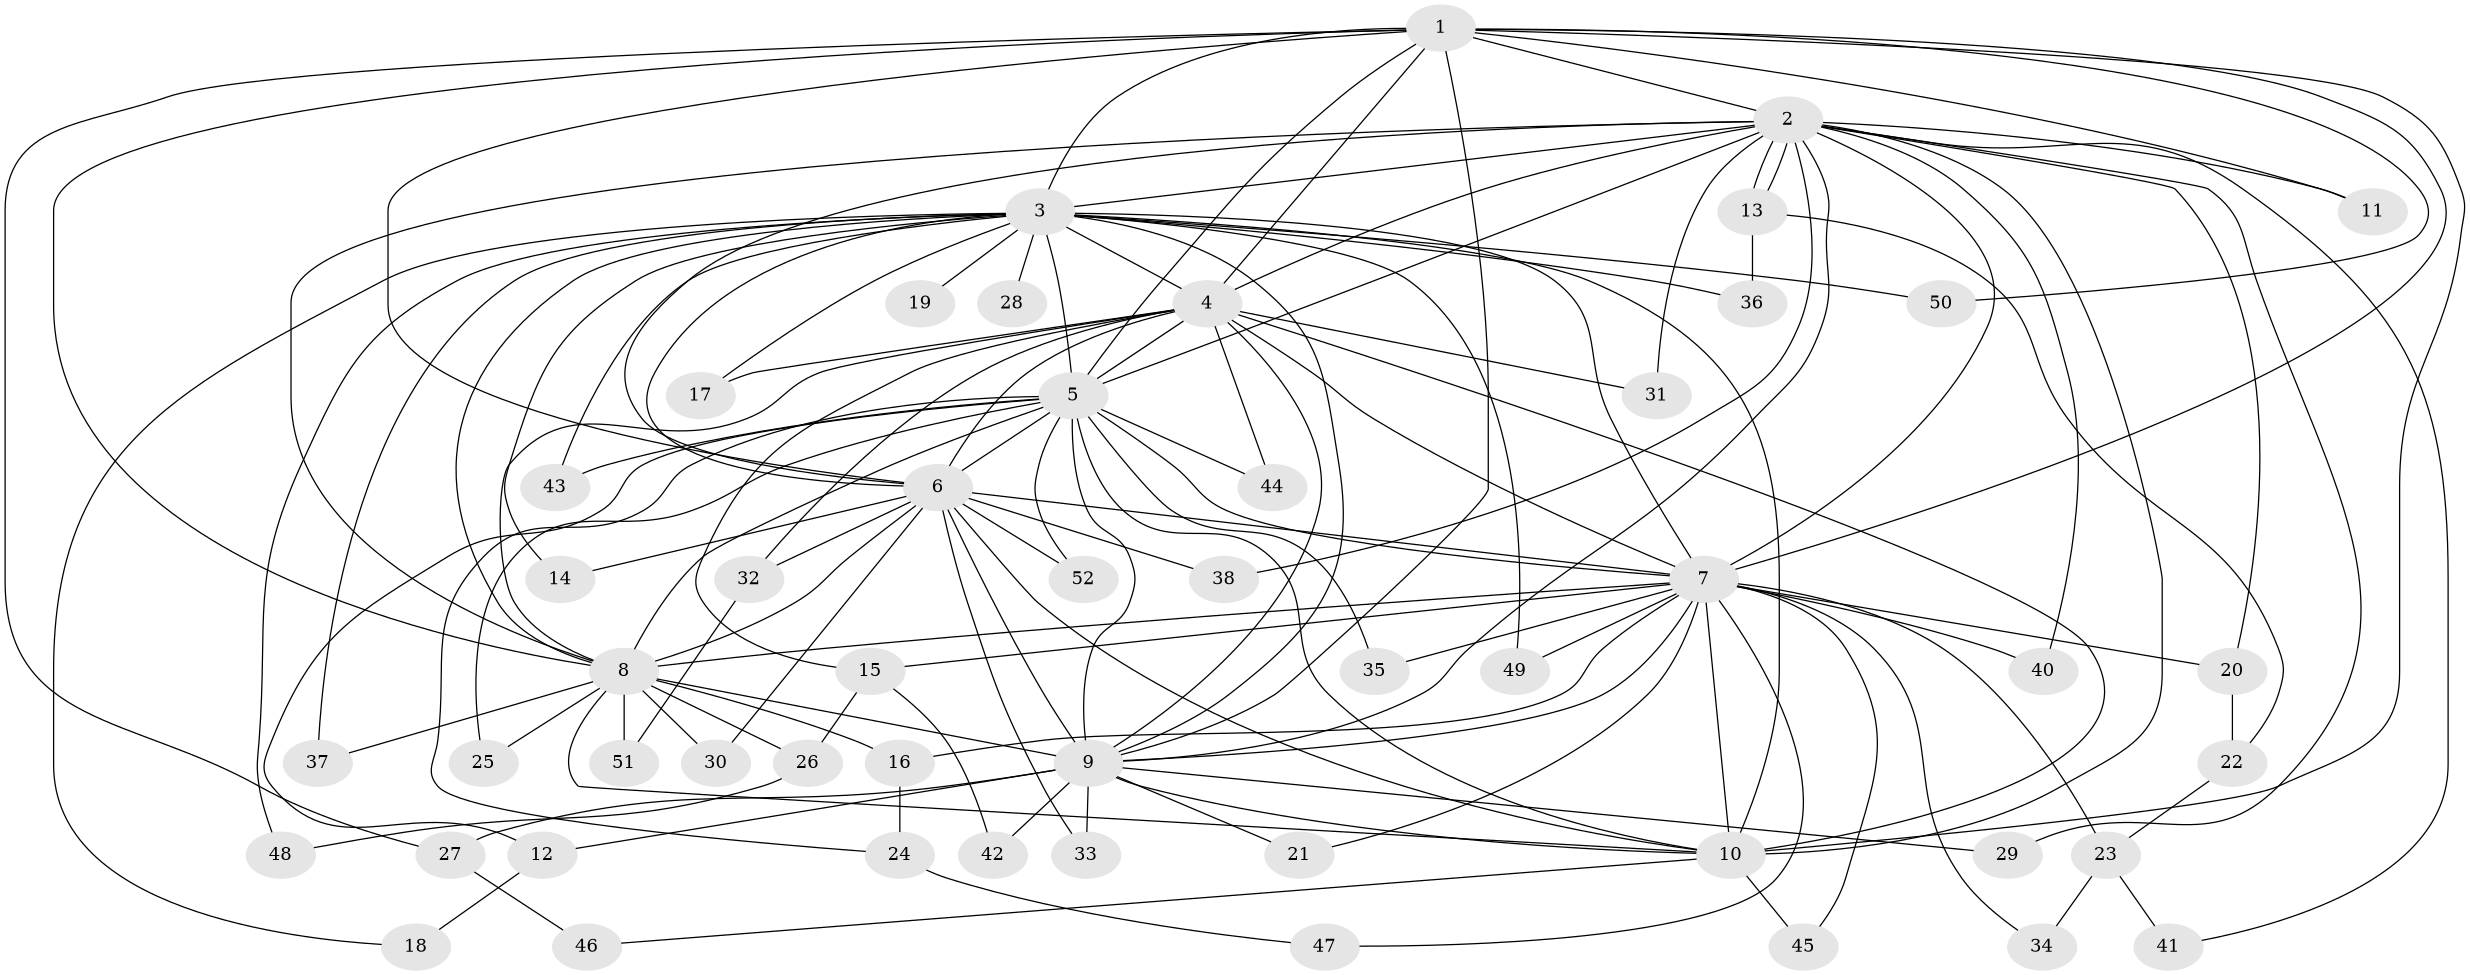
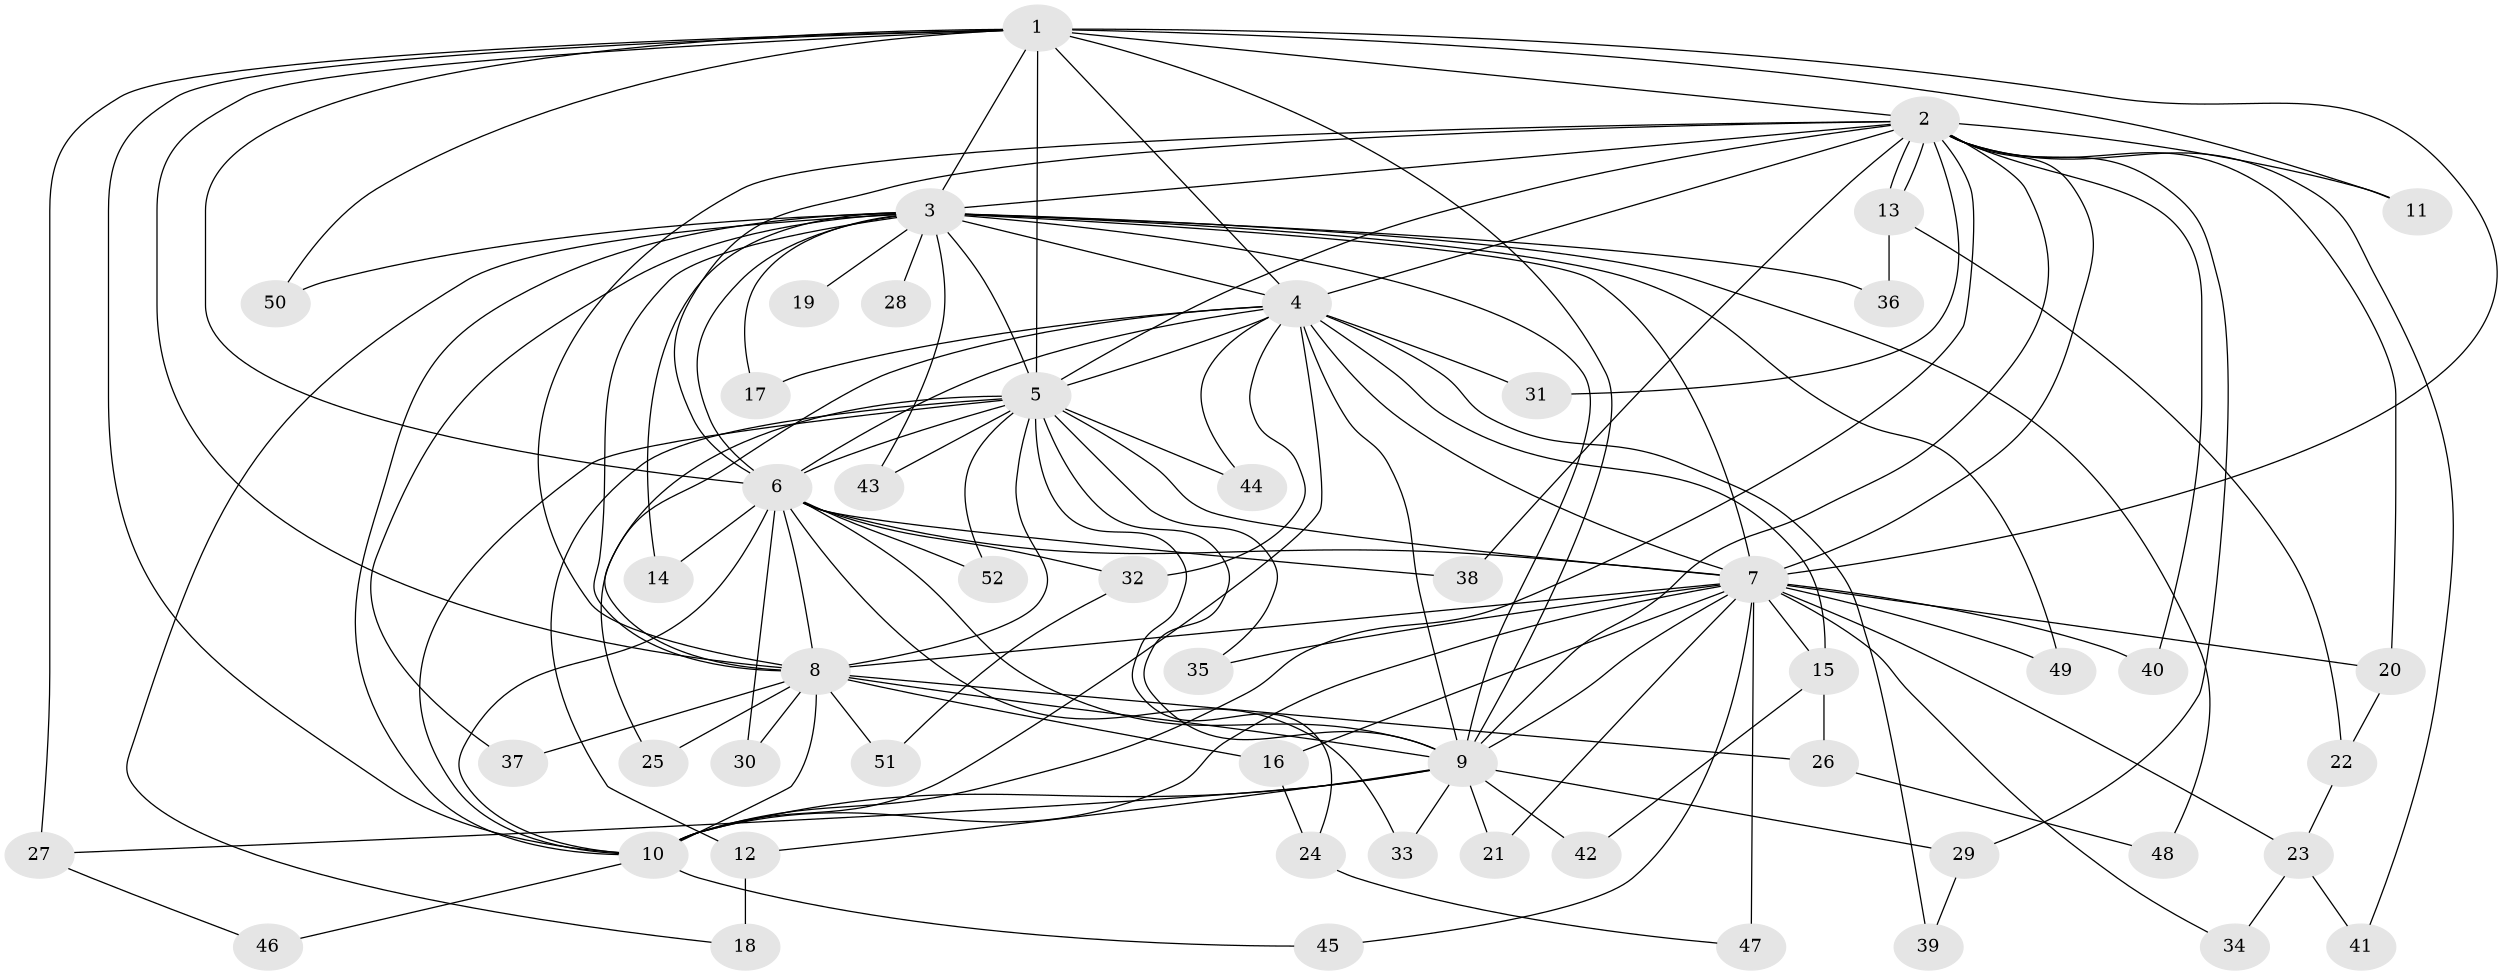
none -> (1929, 947)
